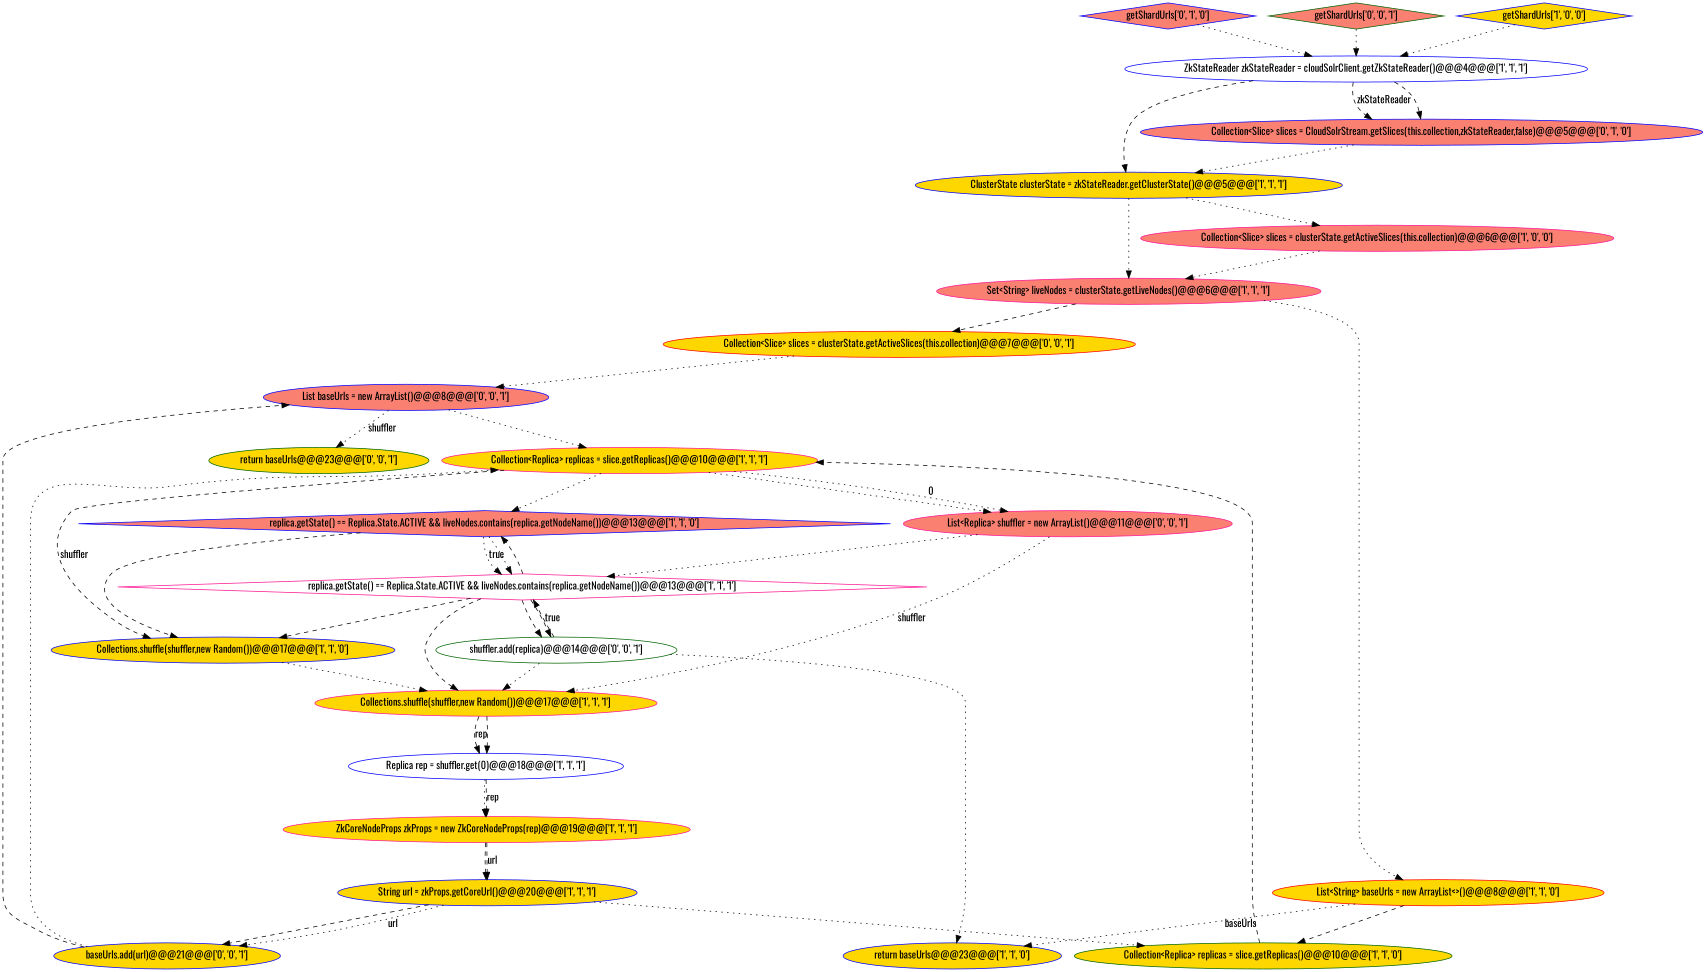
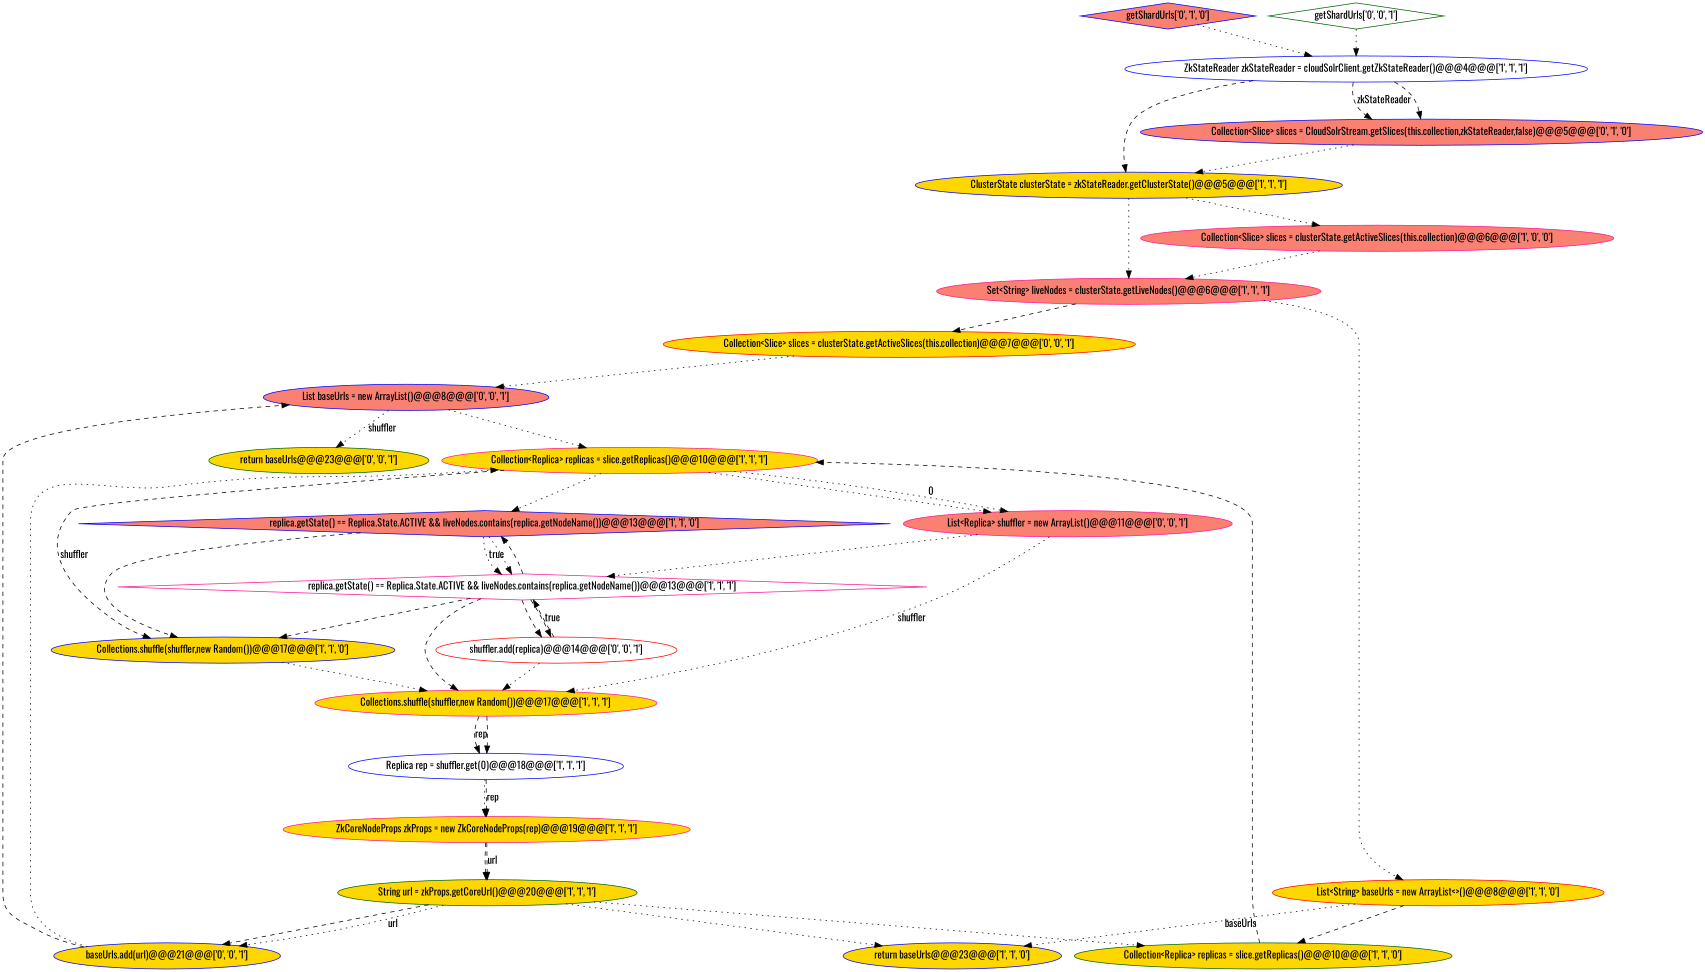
(1356, 16) -> (1356, 16)
(1544, 16) -> none
(556, 650) -> (556, 650)
(937, 683) -> (720, 924)
(487, 893) -> (487, 893)
